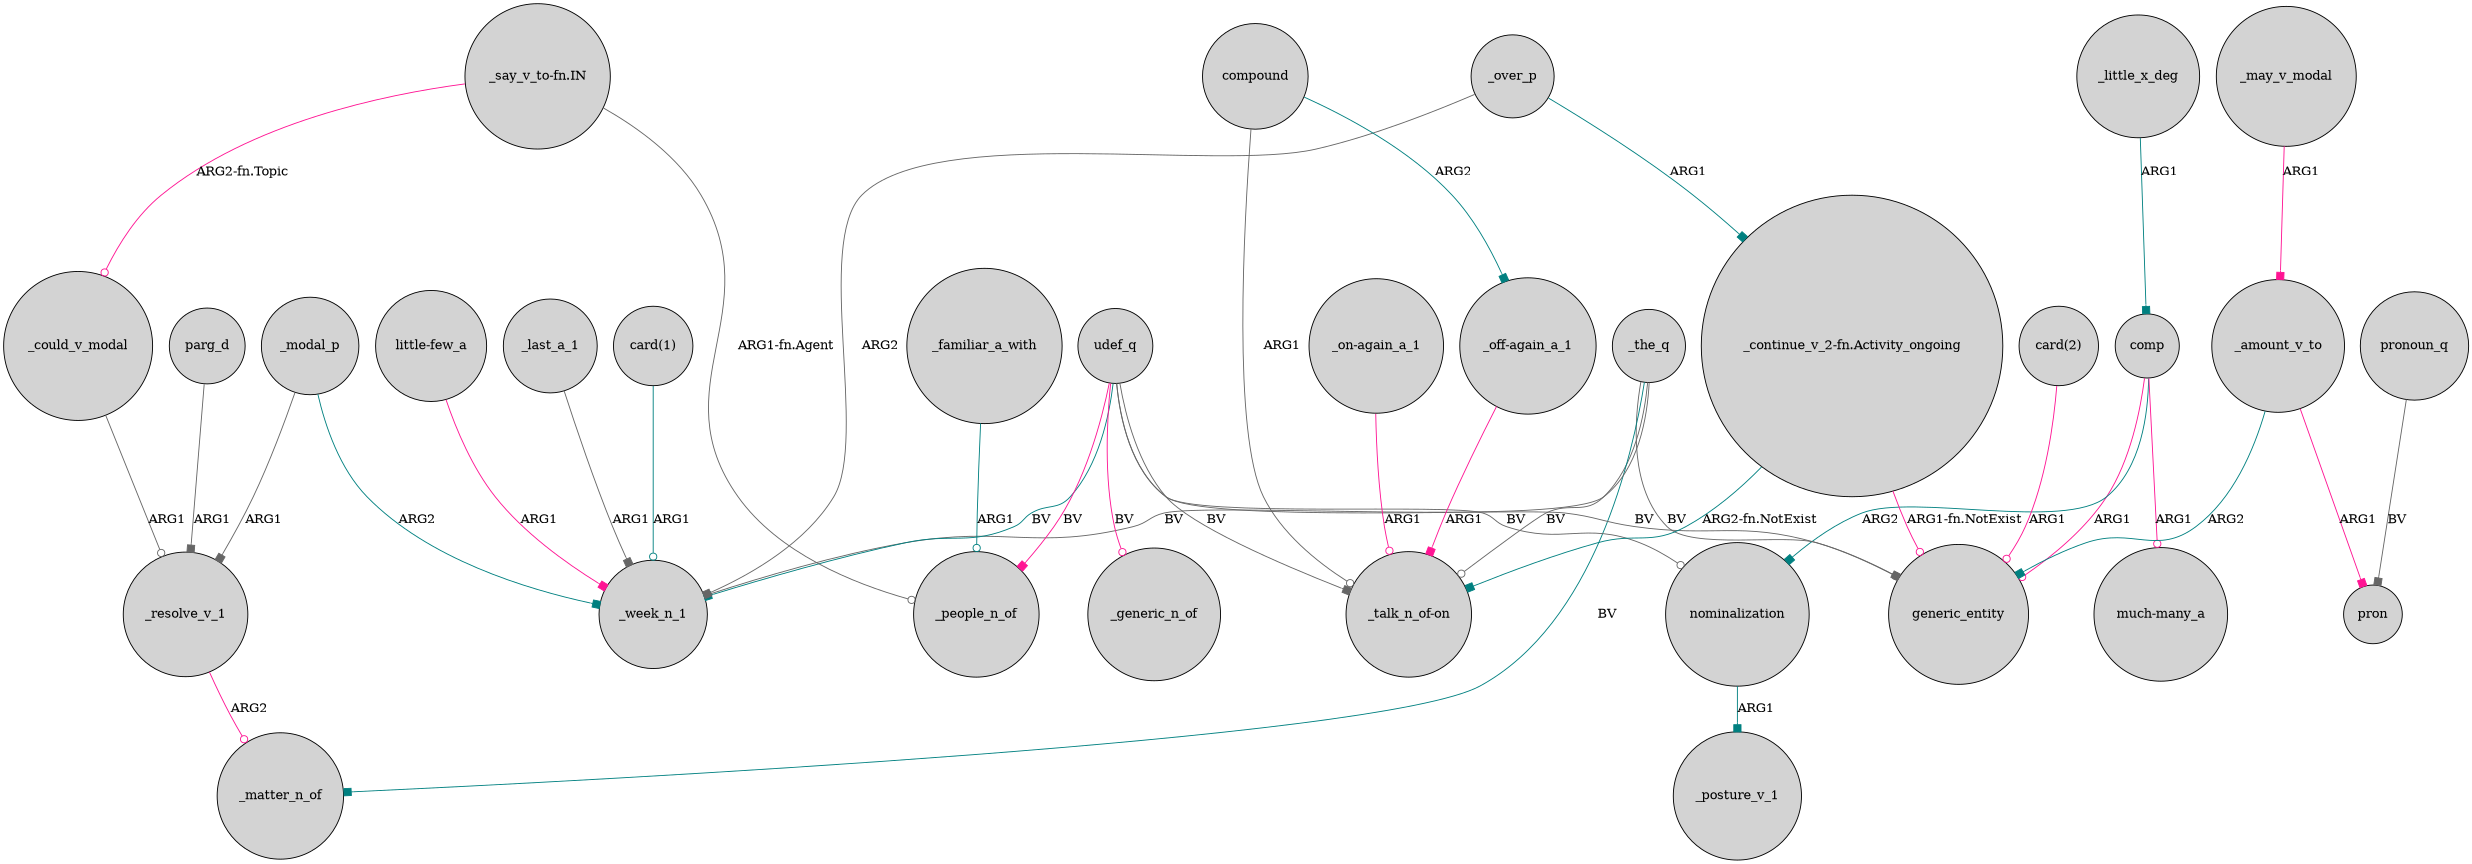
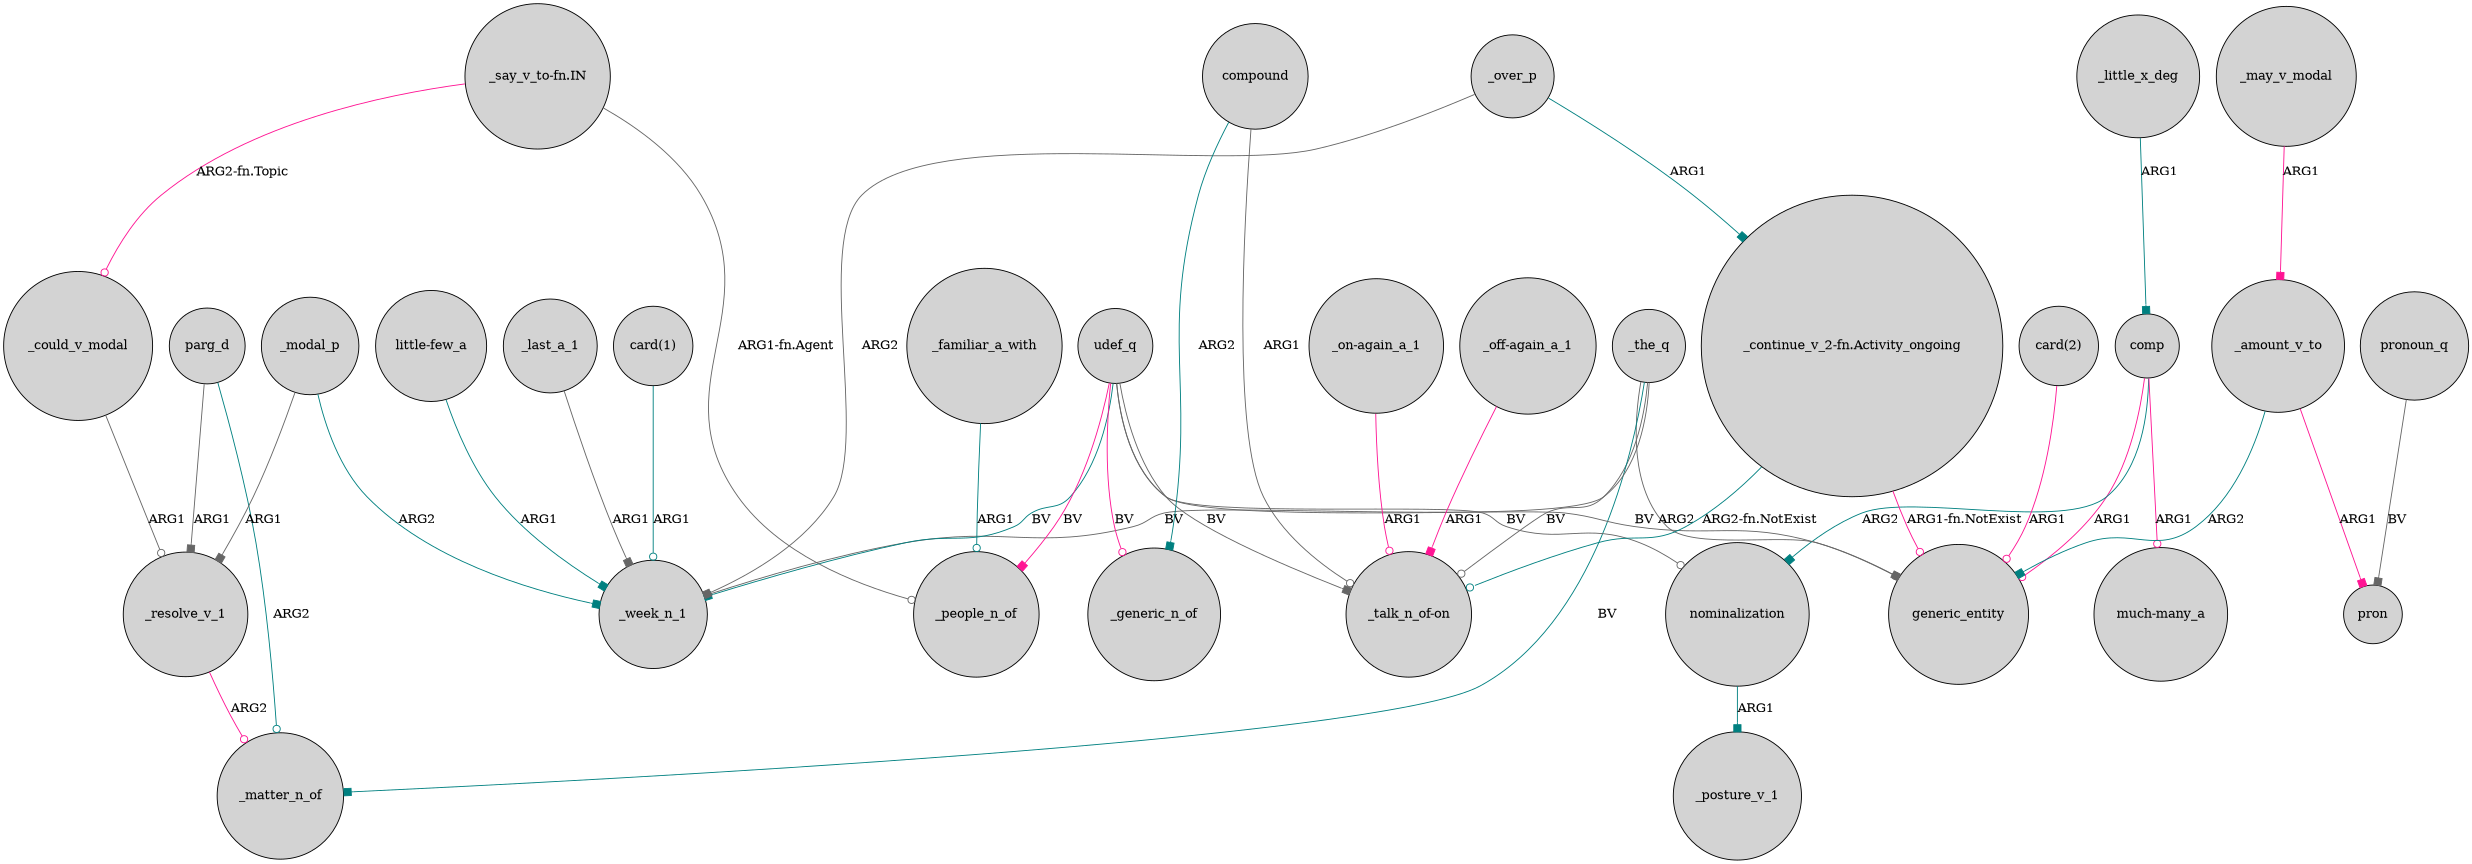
(1420, 166) -> (1179, 328)
(504, 507) -> (504, 507)
(1676, 520) -> (1676, 520)
(1650, 538) -> (1650, 538)
none -> (257, 552)
